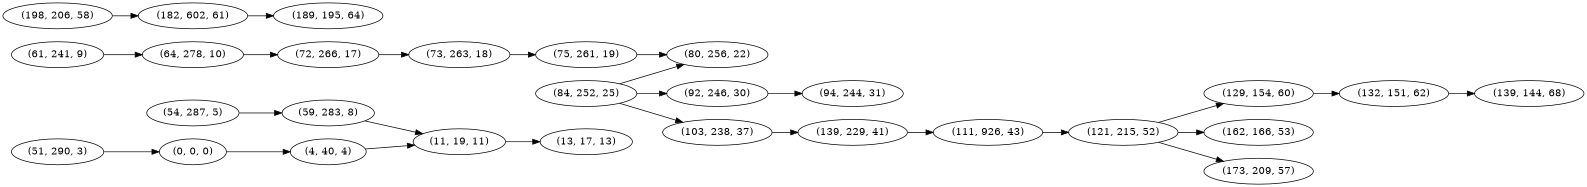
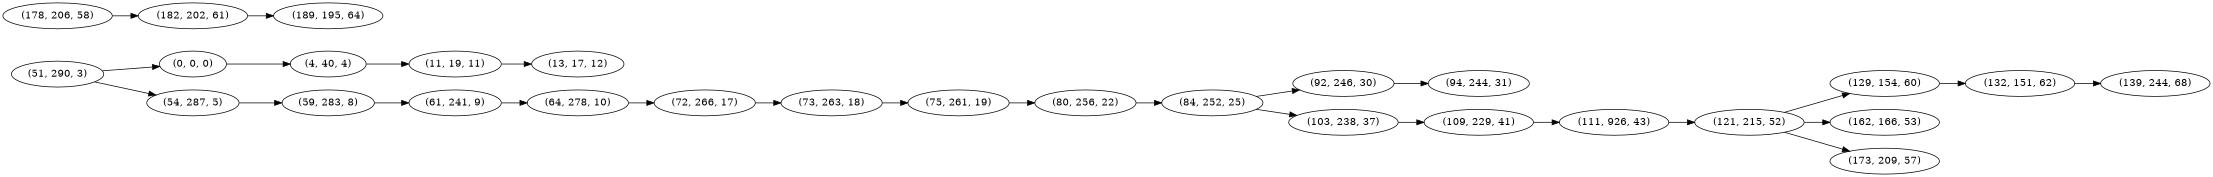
(58, 16) -> (58, 16)
(193, 16) -> (193, 16)
(648, 75) -> (1145, 103)
none -> (122, 88)
(1529, 94) -> (2155, 83)
(390, 127) -> (388, 103)
(853, 132) -> (1479, 122)
(586, 142) -> (578, 64)
